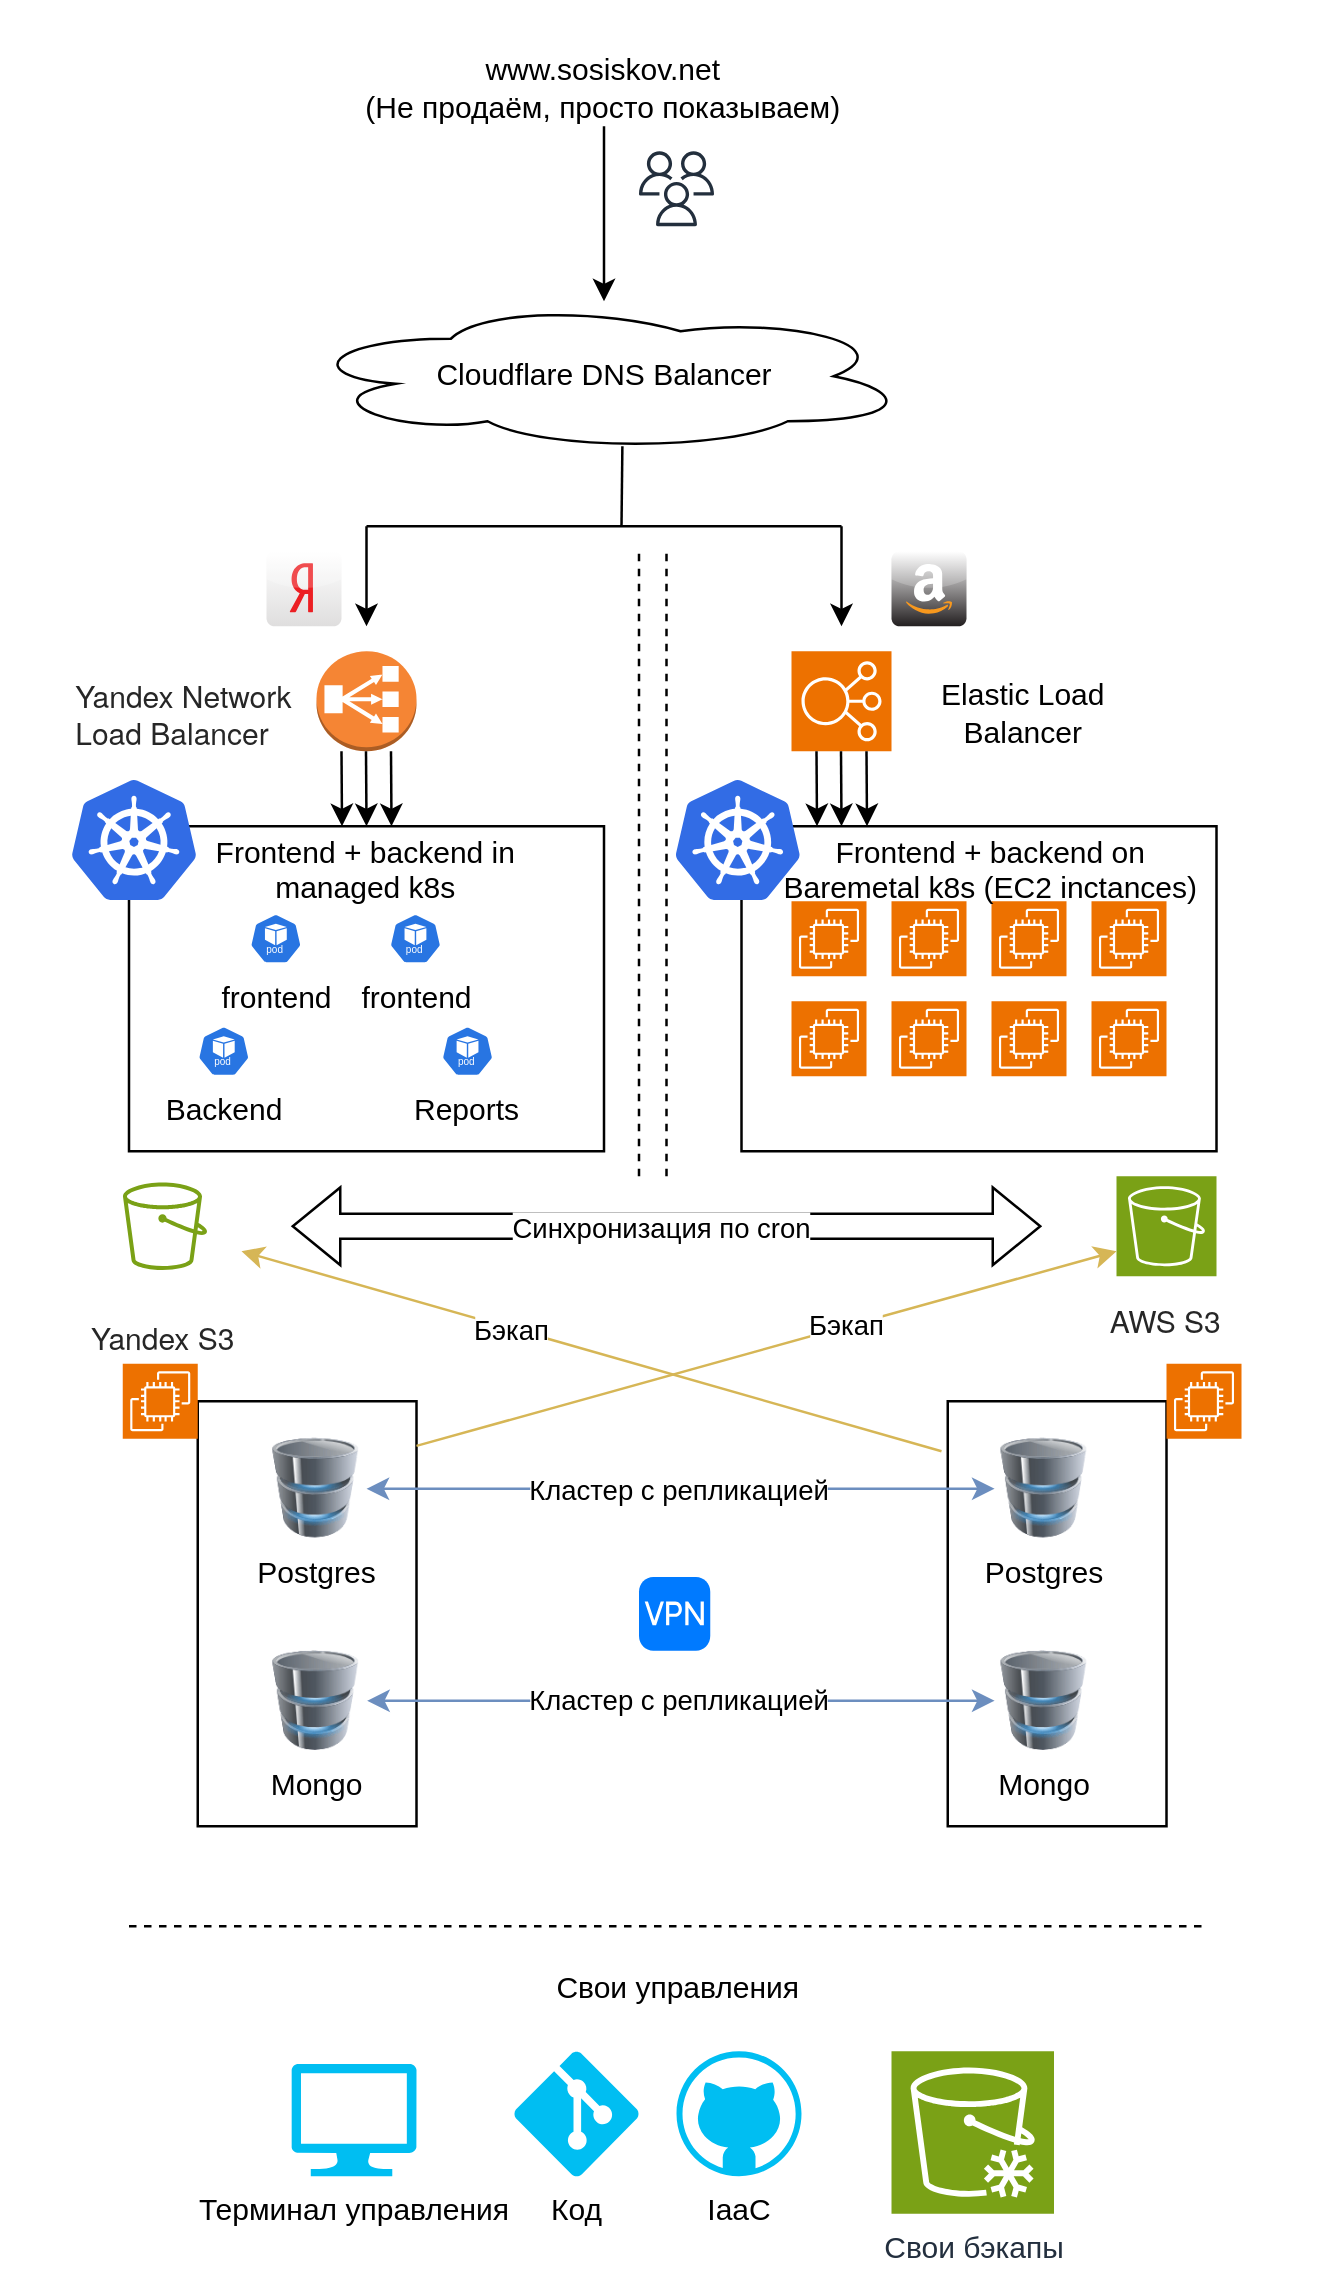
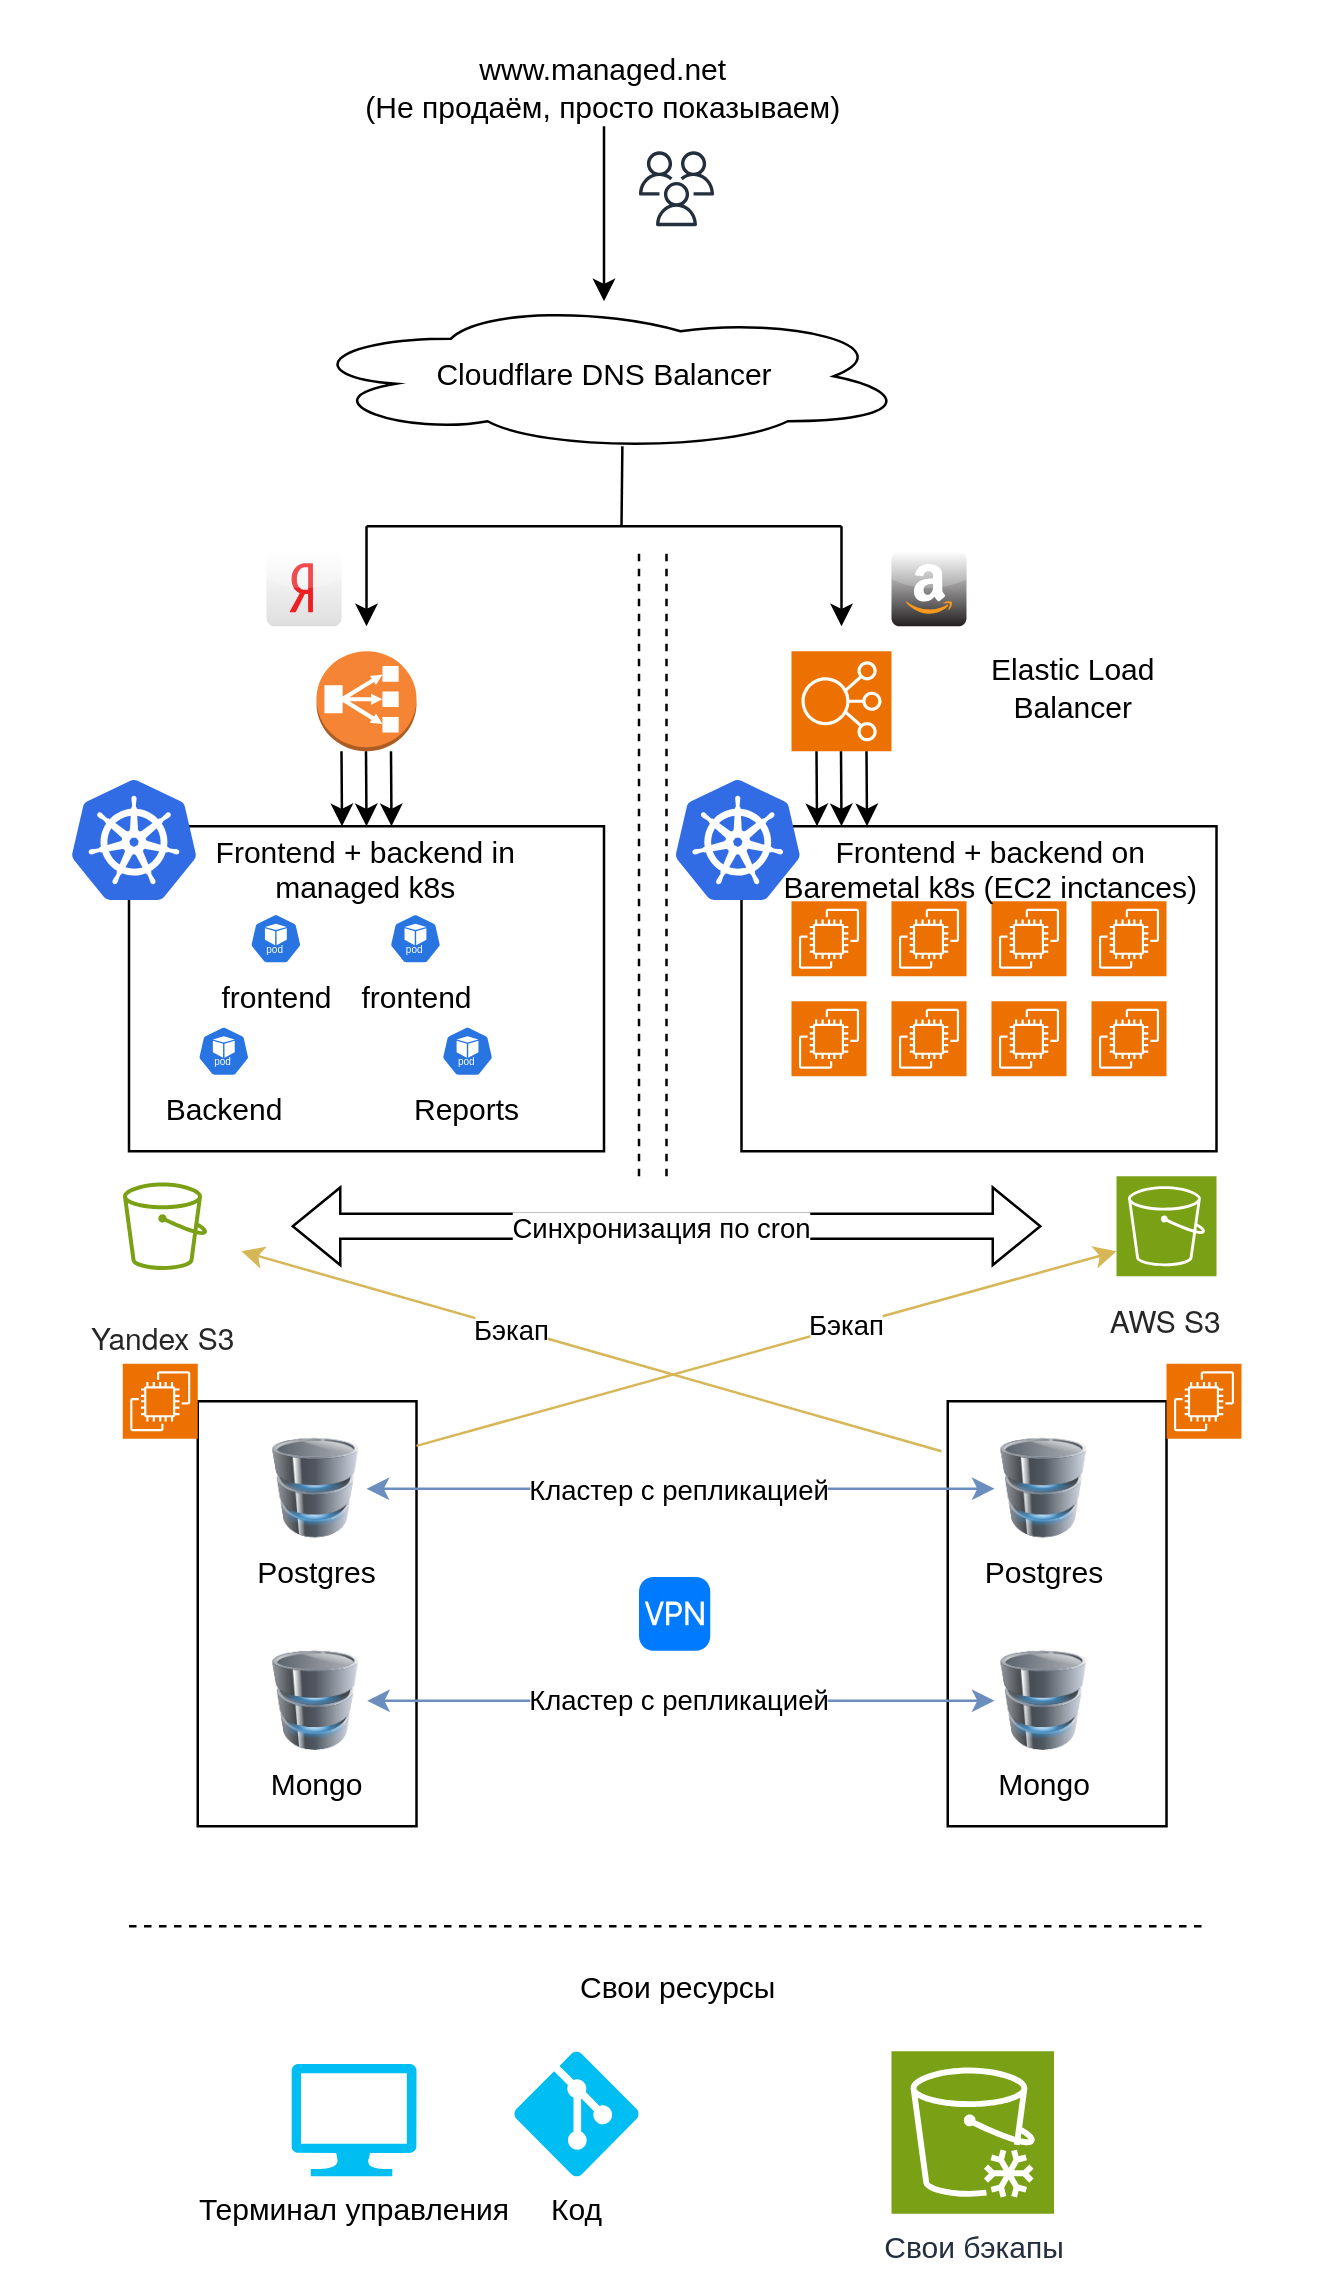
(604, 89) -> (604, 89)
(185, 714) -> none
(1023, 714) -> (1073, 689)
(679, 1989) -> (679, 1989)
(739, 2114) -> none
